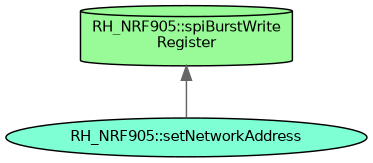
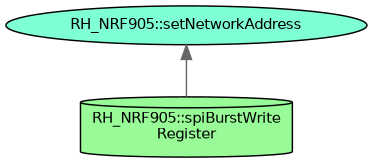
(186, 99) -> (186, 78)
